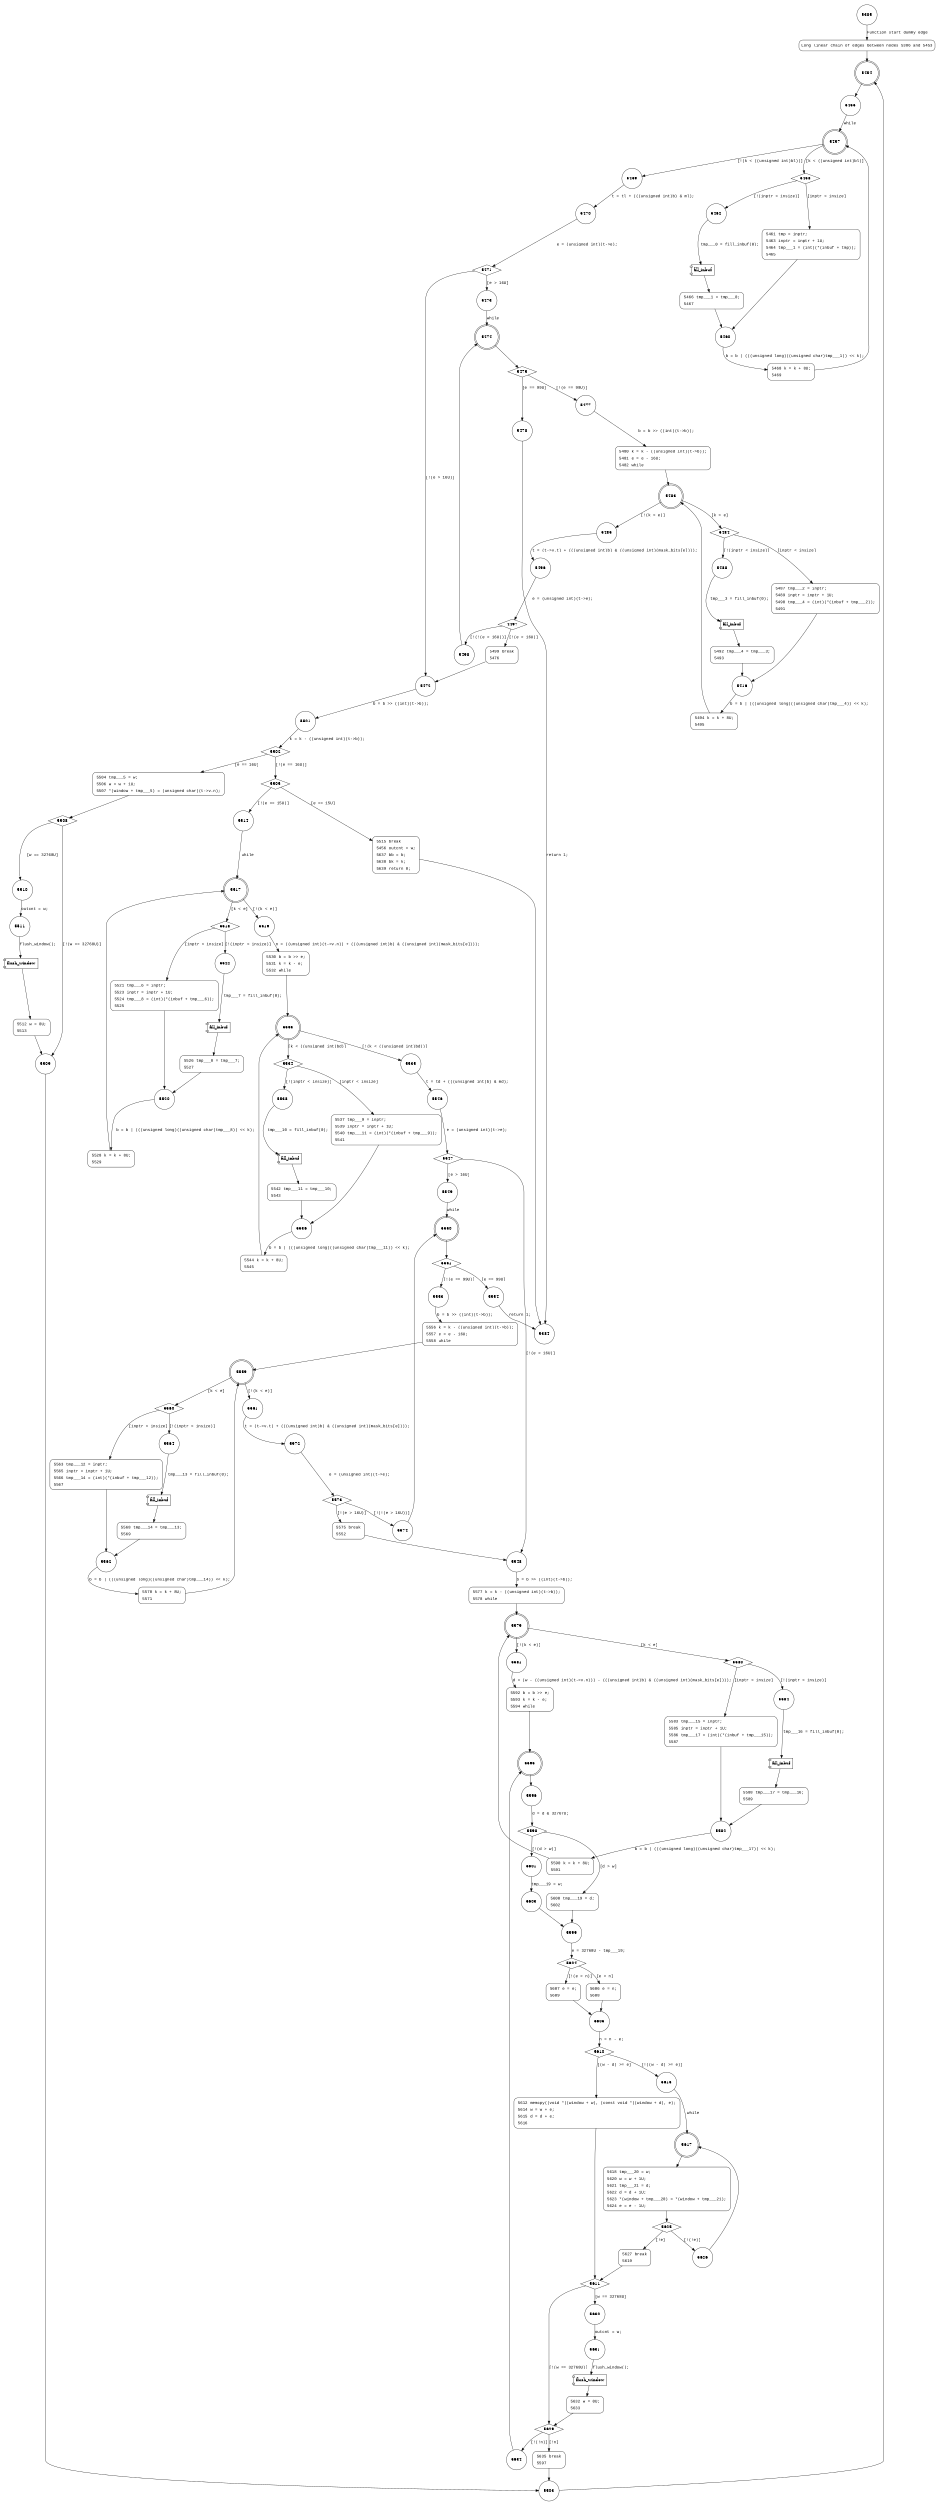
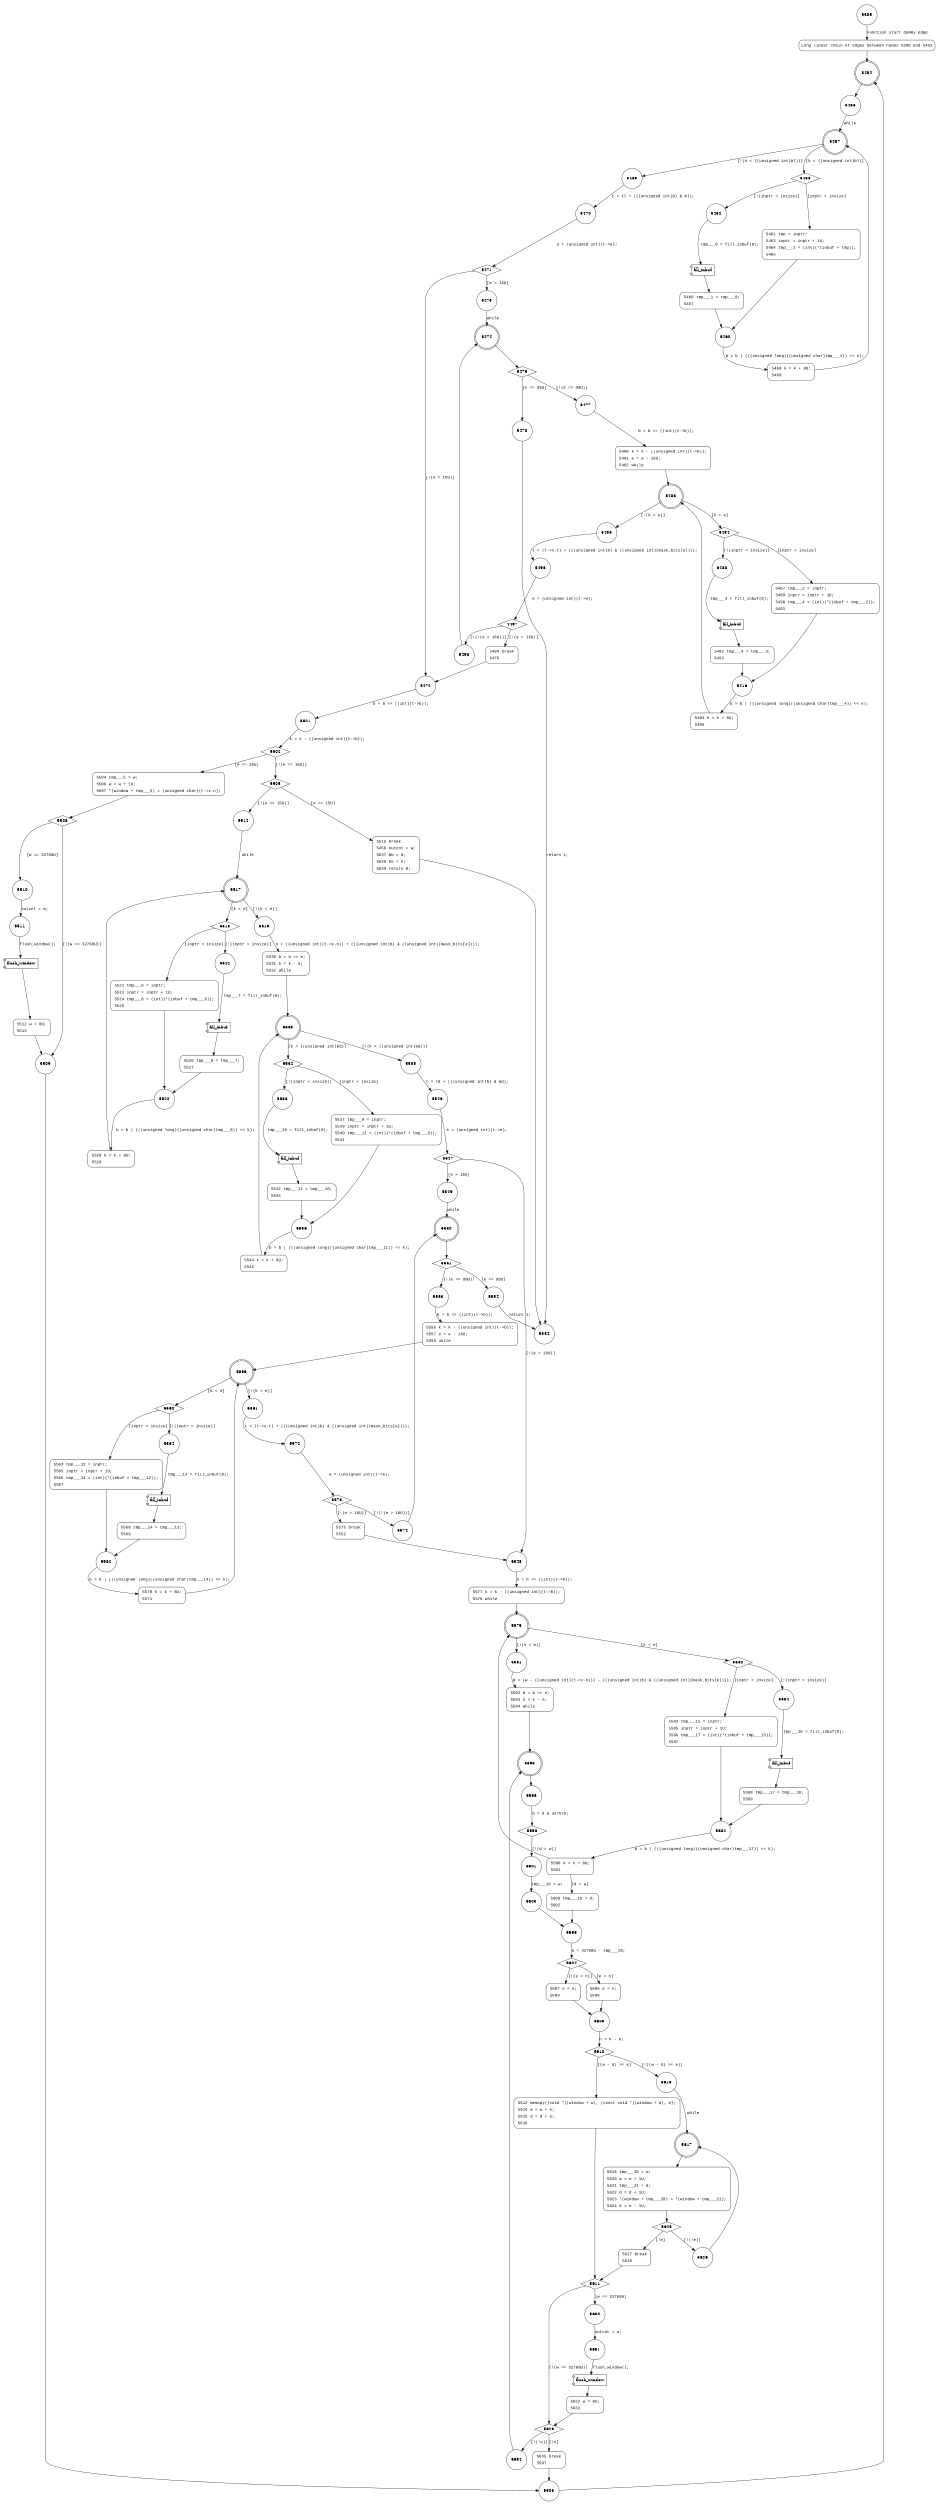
(590, 1849) -> (571, 1883)
